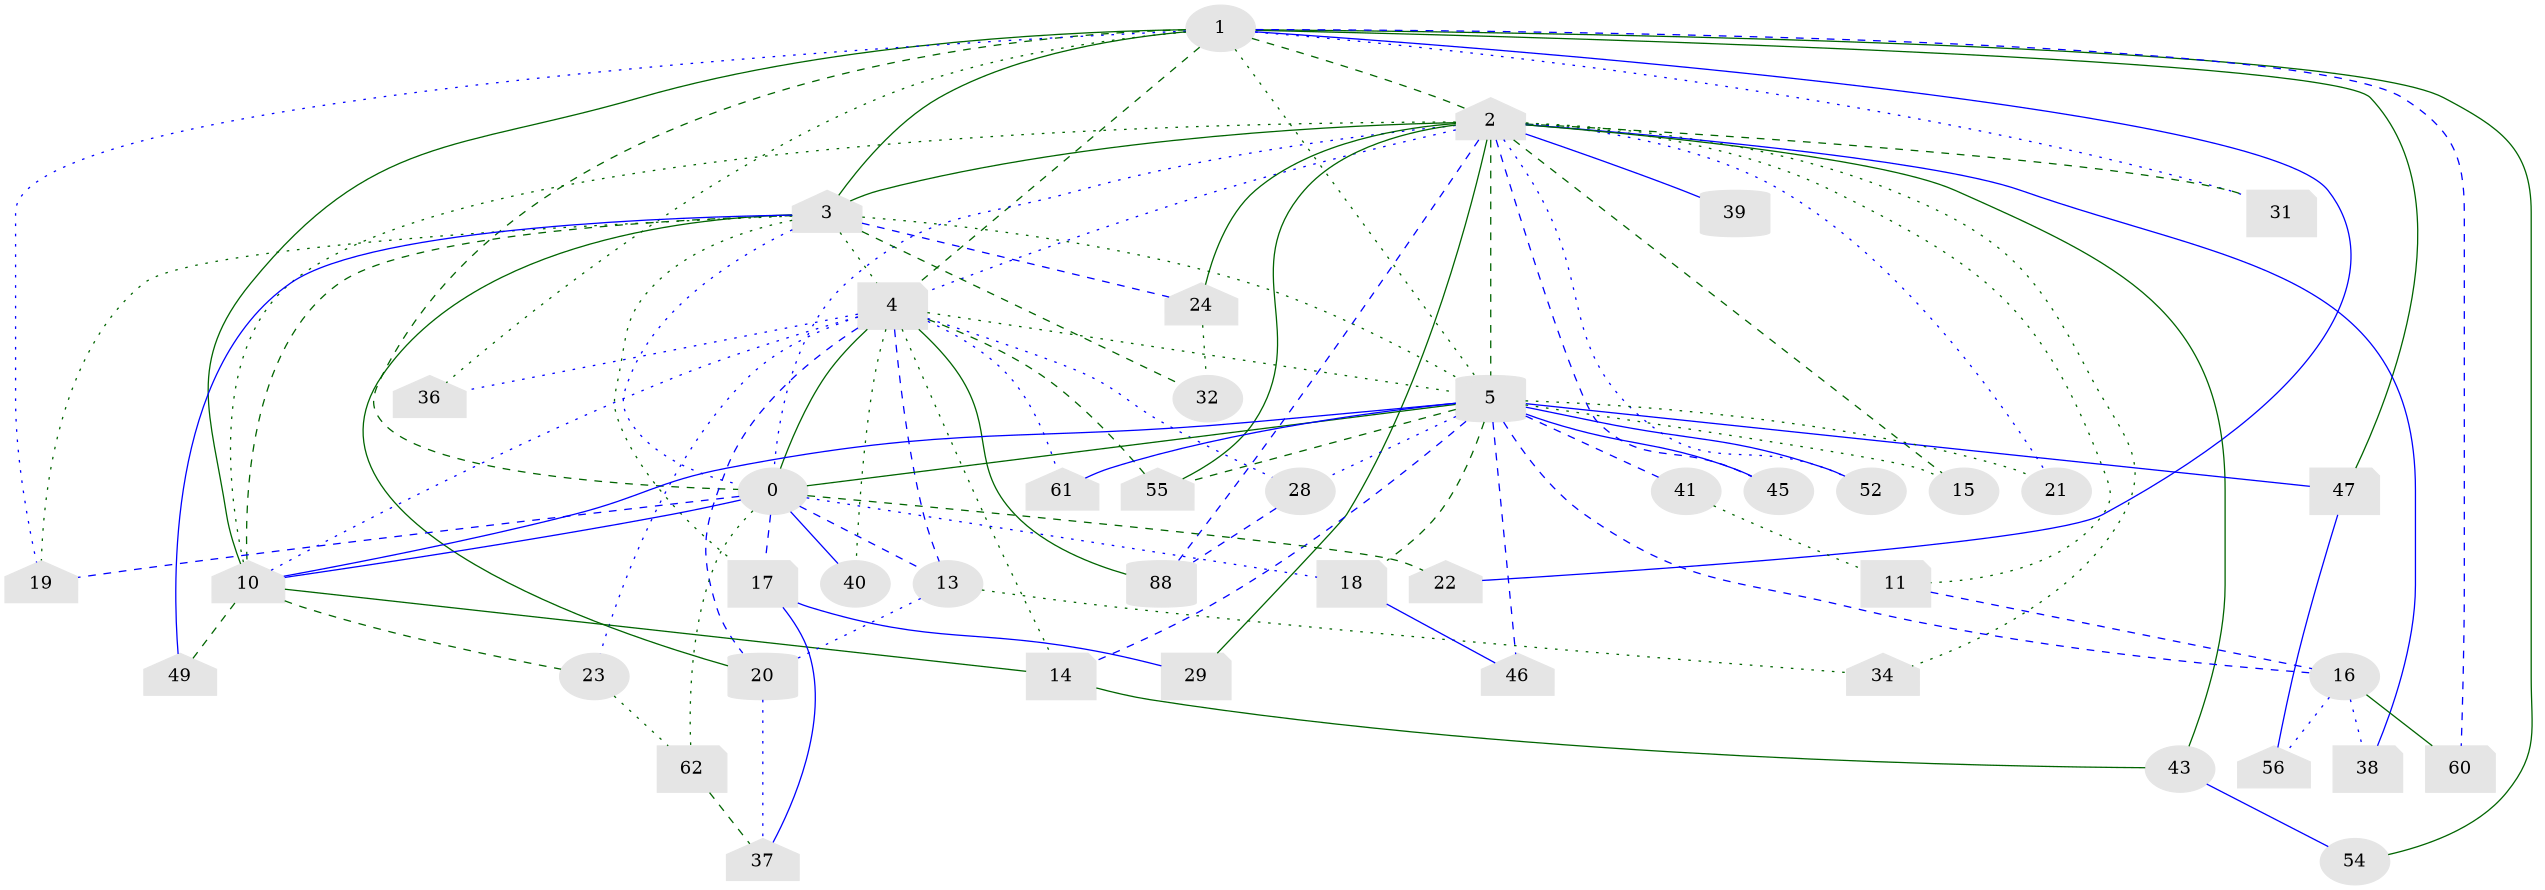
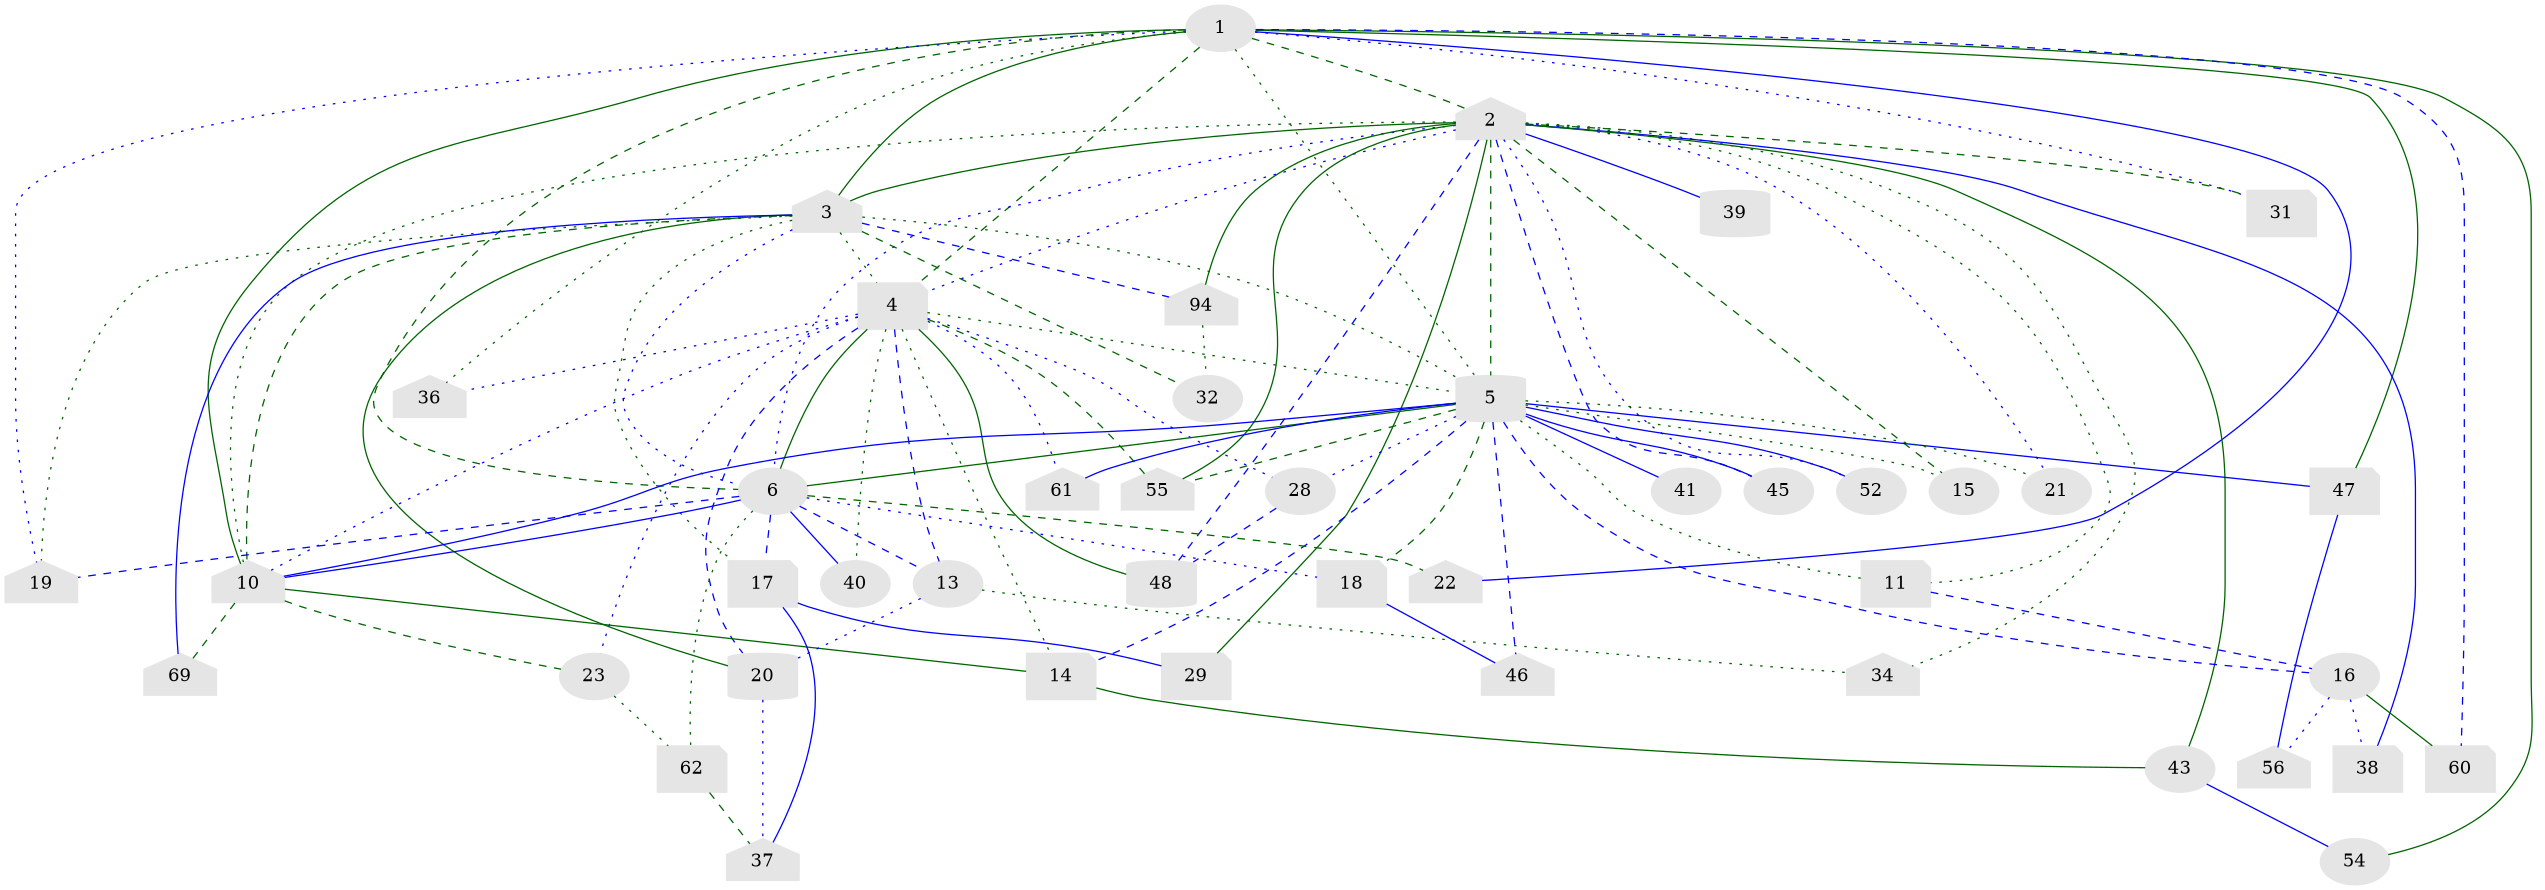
(1201, 306) -> (1201, 306)
(1592, 447) -> (1592, 447)
(773, 491) -> (773, 491)
(1787, 538) -> (1676, 531)
(1162, 584) -> (1162, 584)
(180, 676) -> (180, 676)
